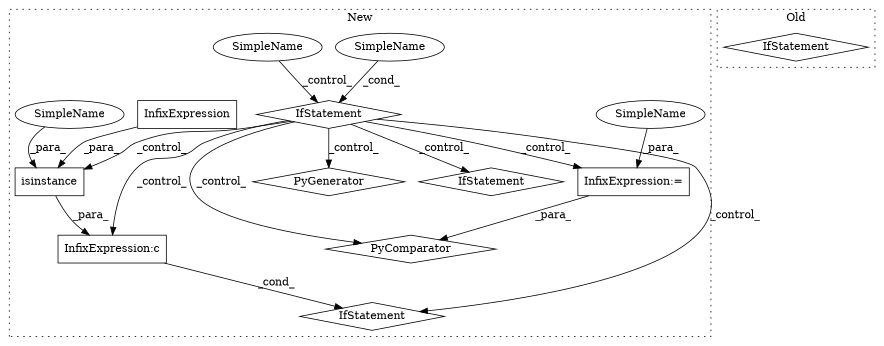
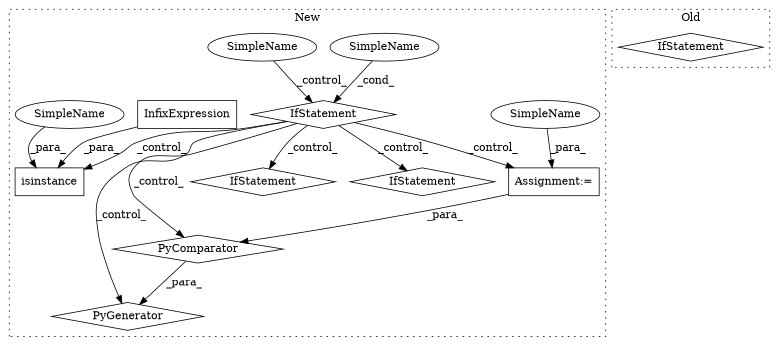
(634, 182) -> (554, 182)
(112, 249) -> none
none -> (166, 280)
